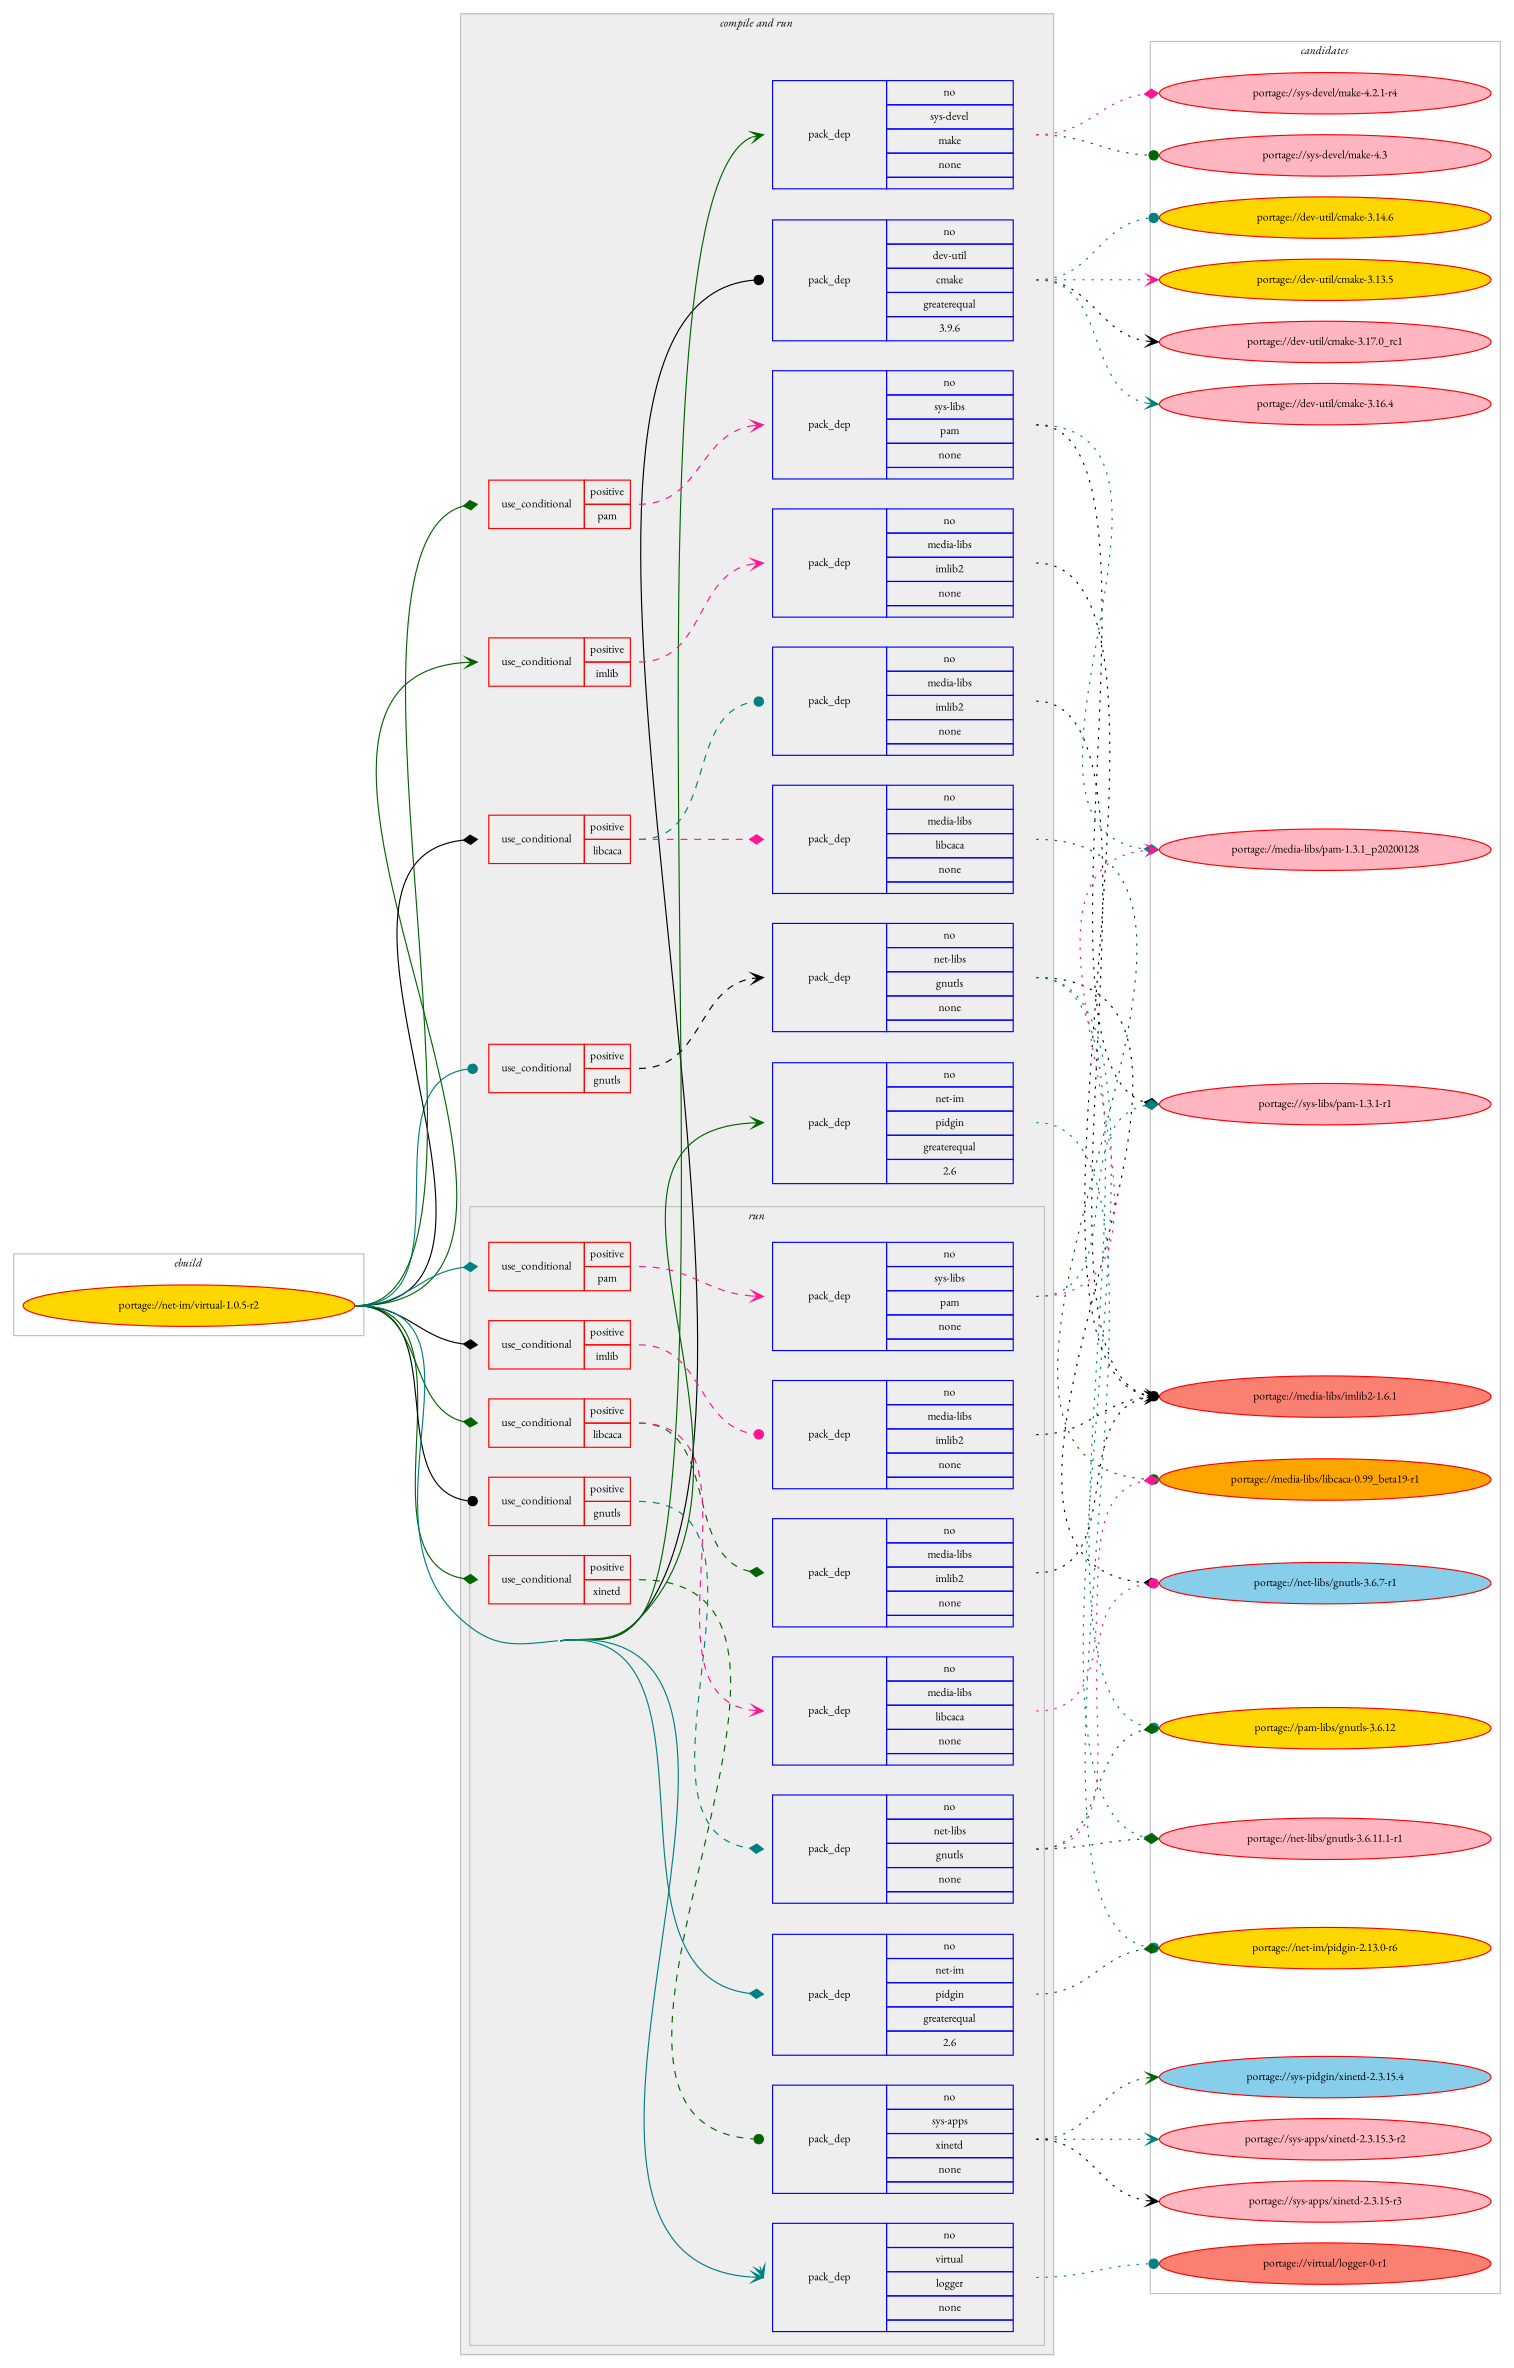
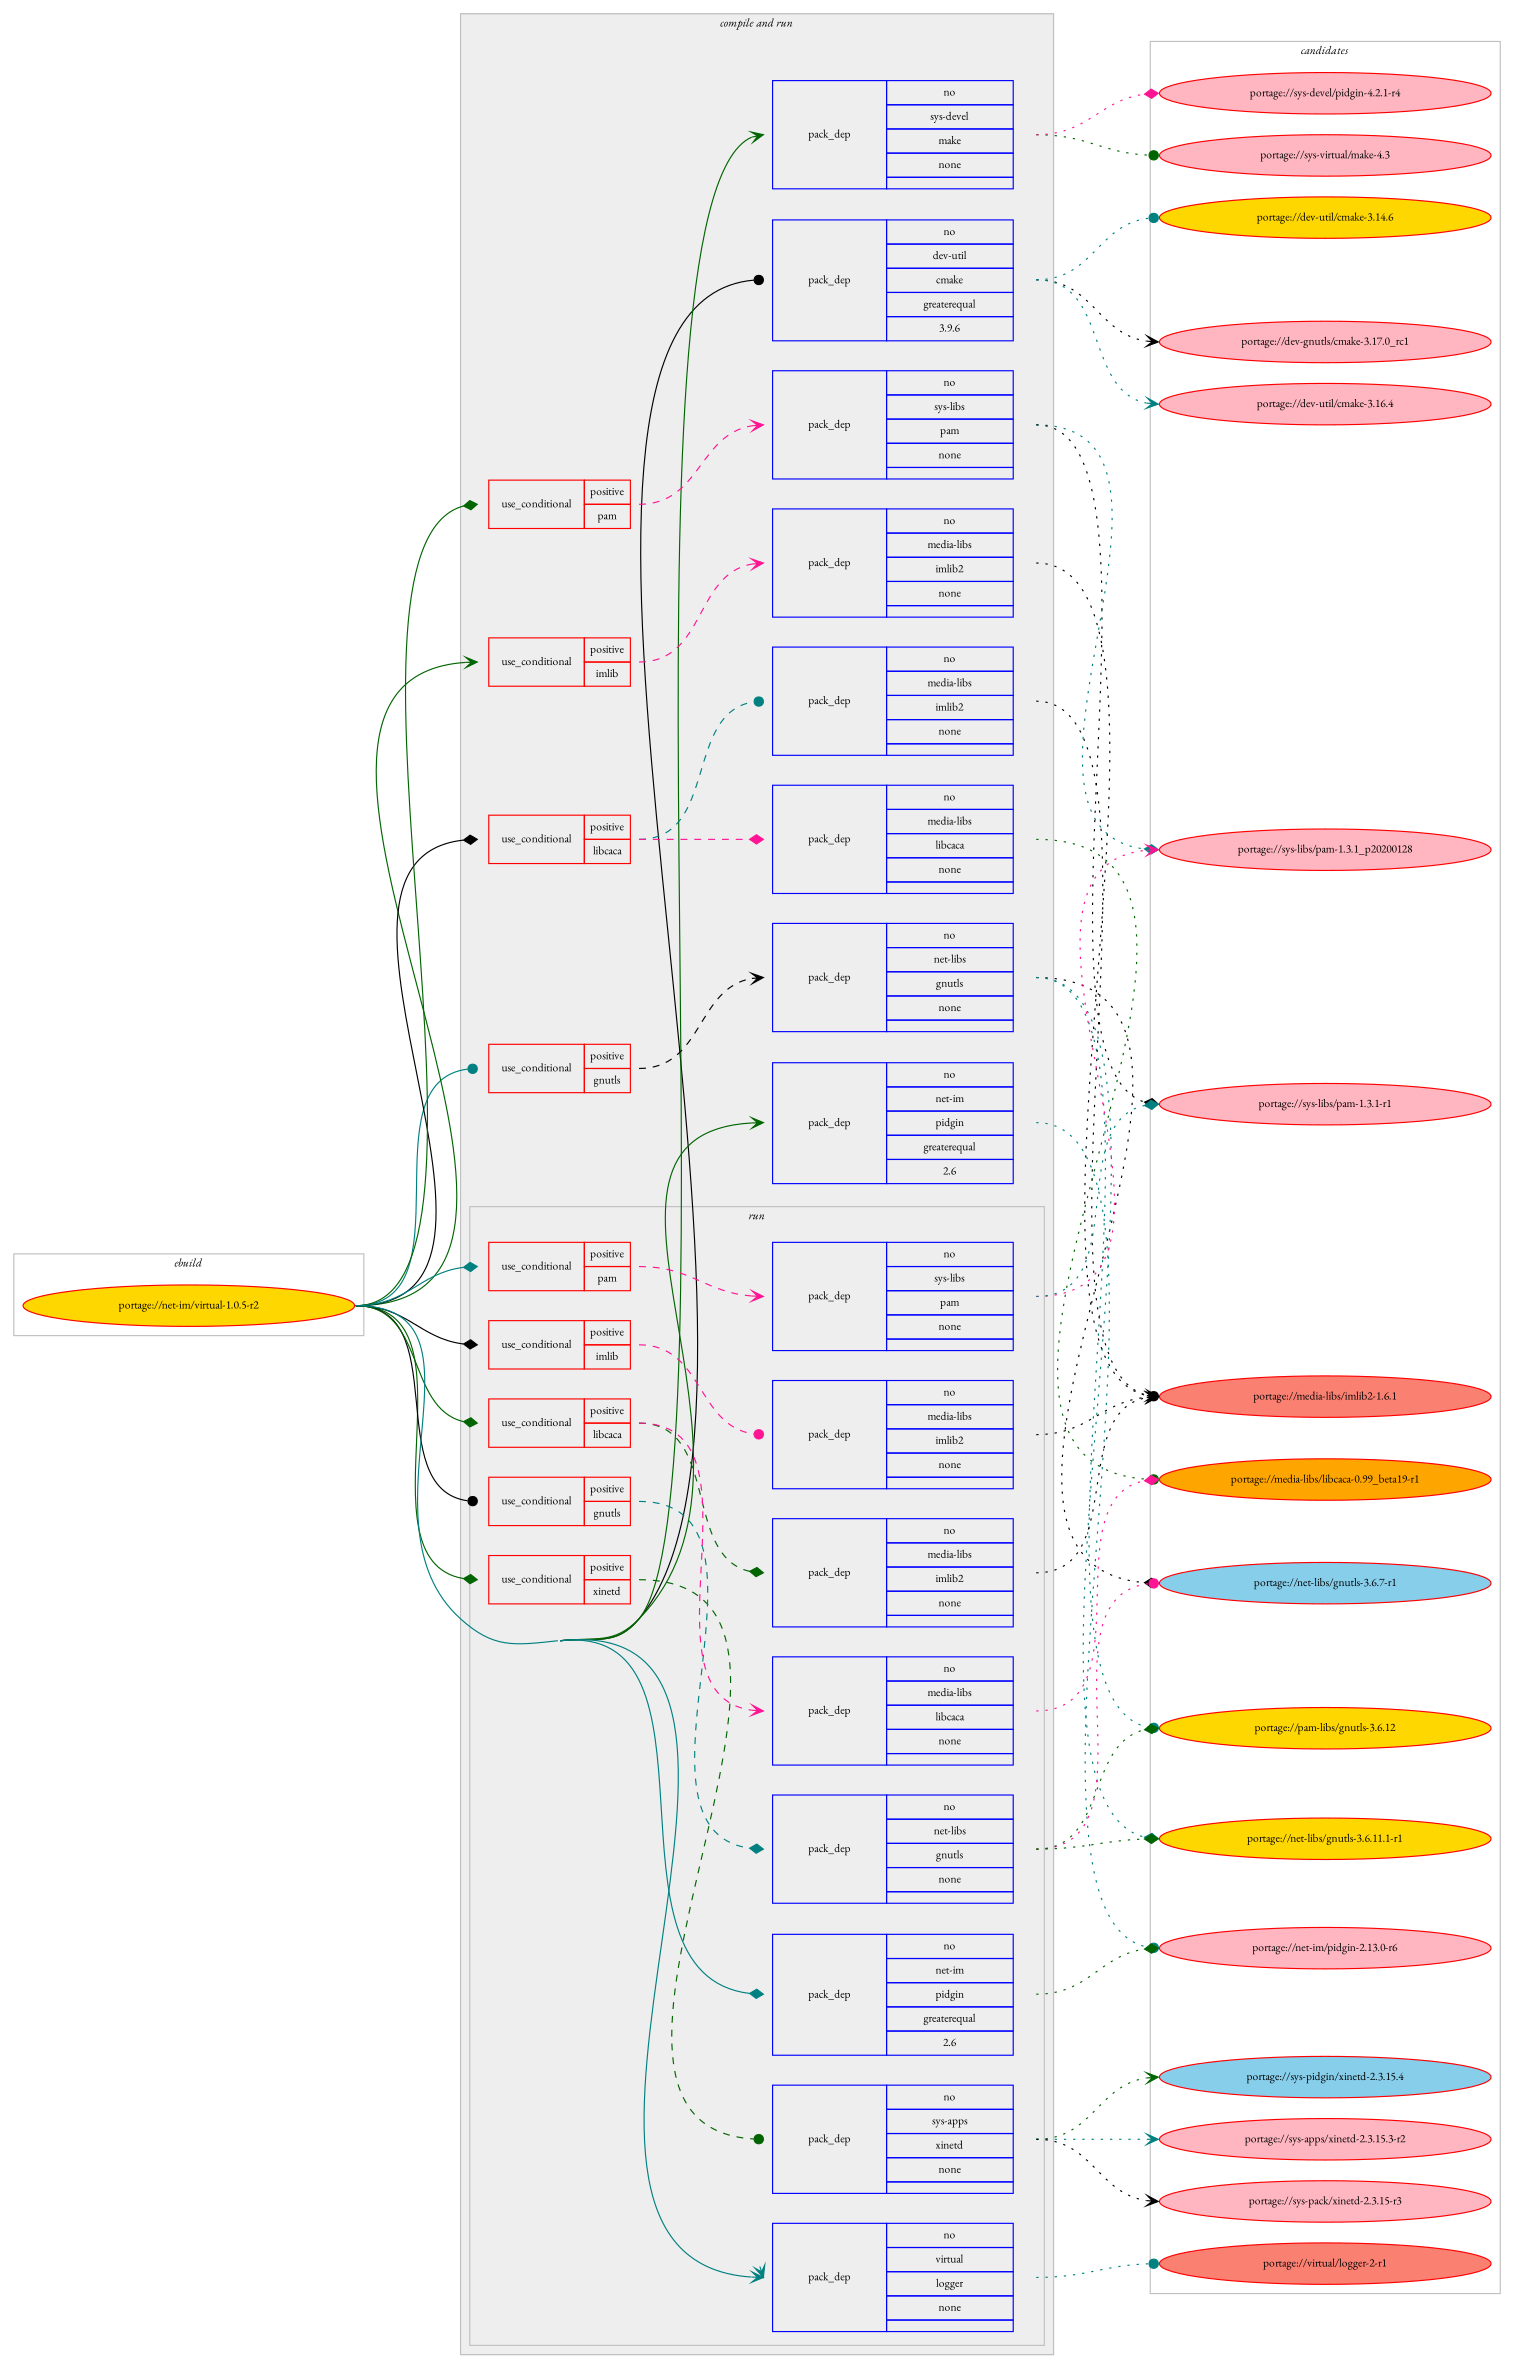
(1325, 93) -> (1325, 93)
(1325, 155) -> (1325, 155)
(1325, 280) -> none
(1325, 342) -> (1325, 342)
(1325, 850) -> (1325, 850)
(1325, 1839) -> (1325, 1839)
(1325, 1948) -> (1325, 1948)
(1325, 2201) -> (1325, 2201)
(1325, 2264) -> (1325, 2264)
